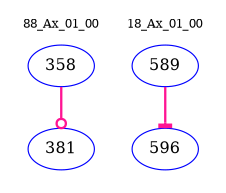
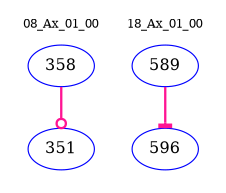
(61, 25) -> (61, 25)
(61, 149) -> (61, 149)
